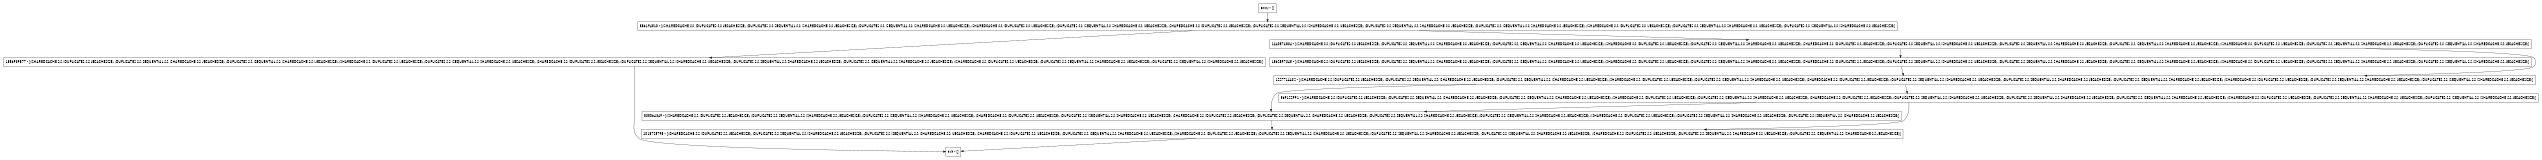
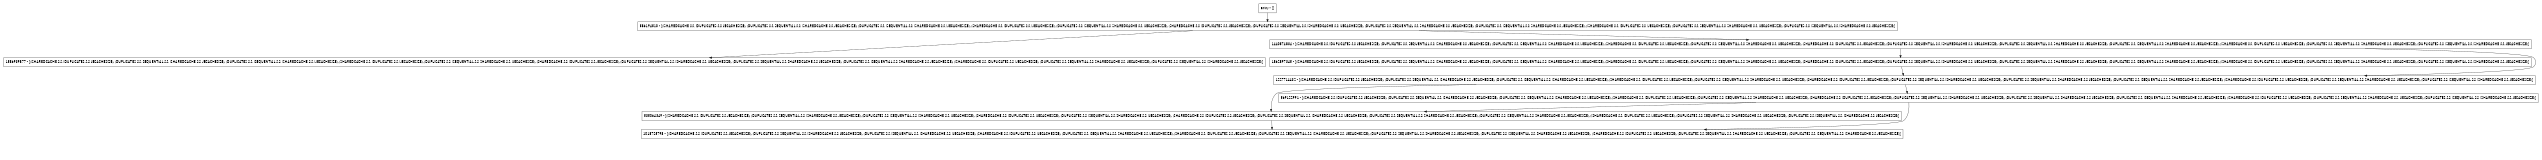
(953, 152) -> none
